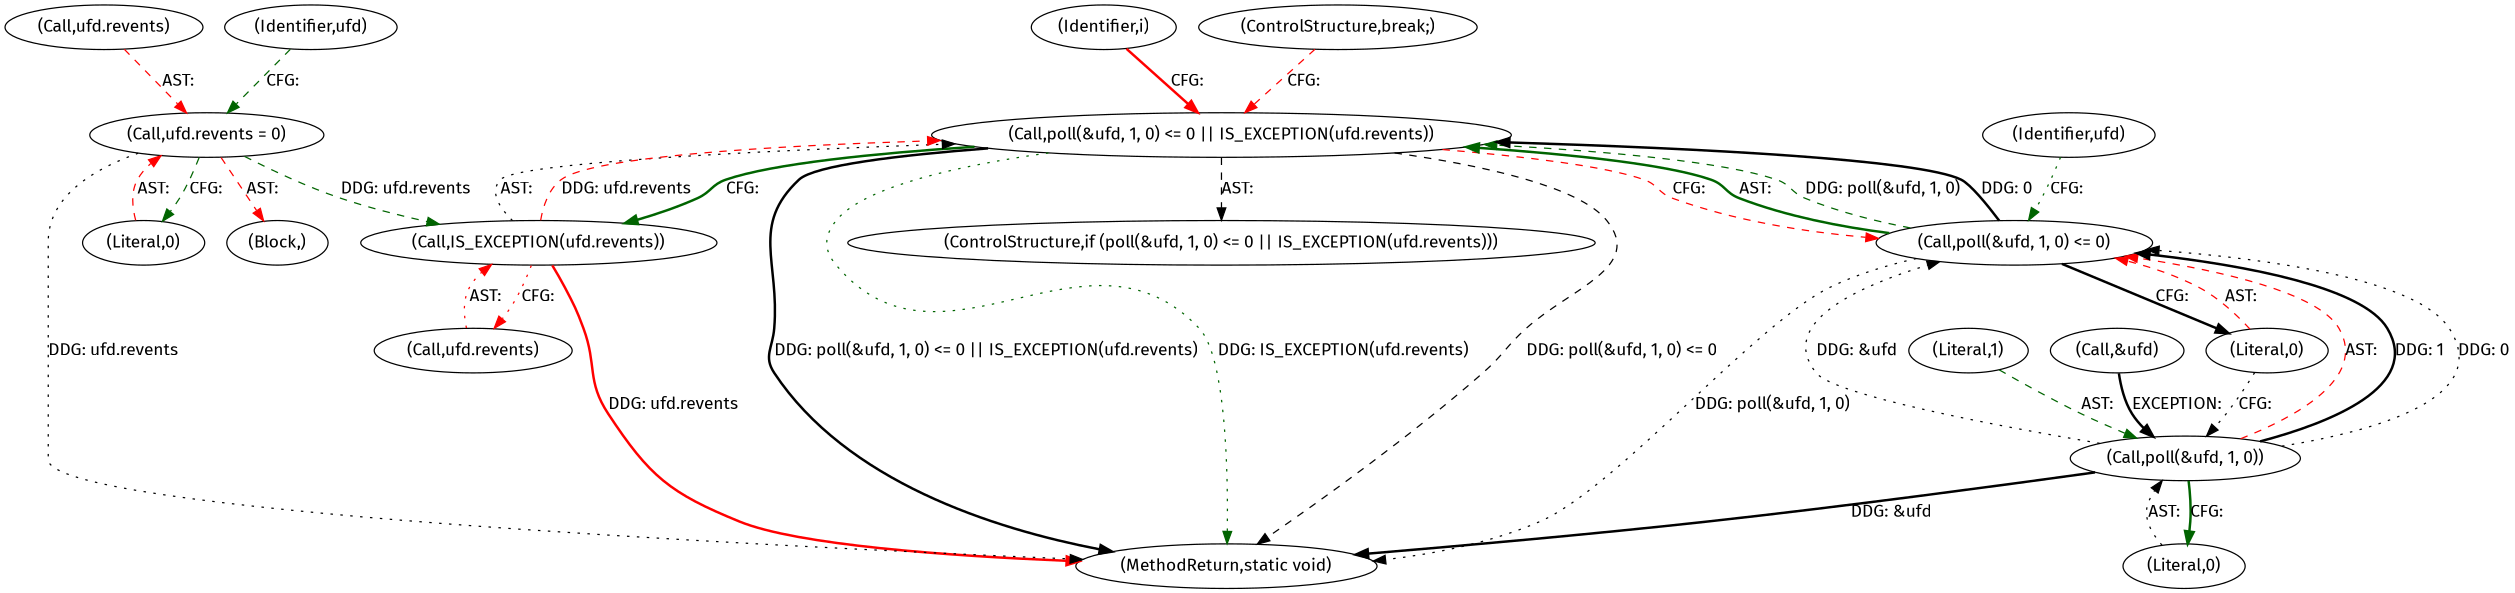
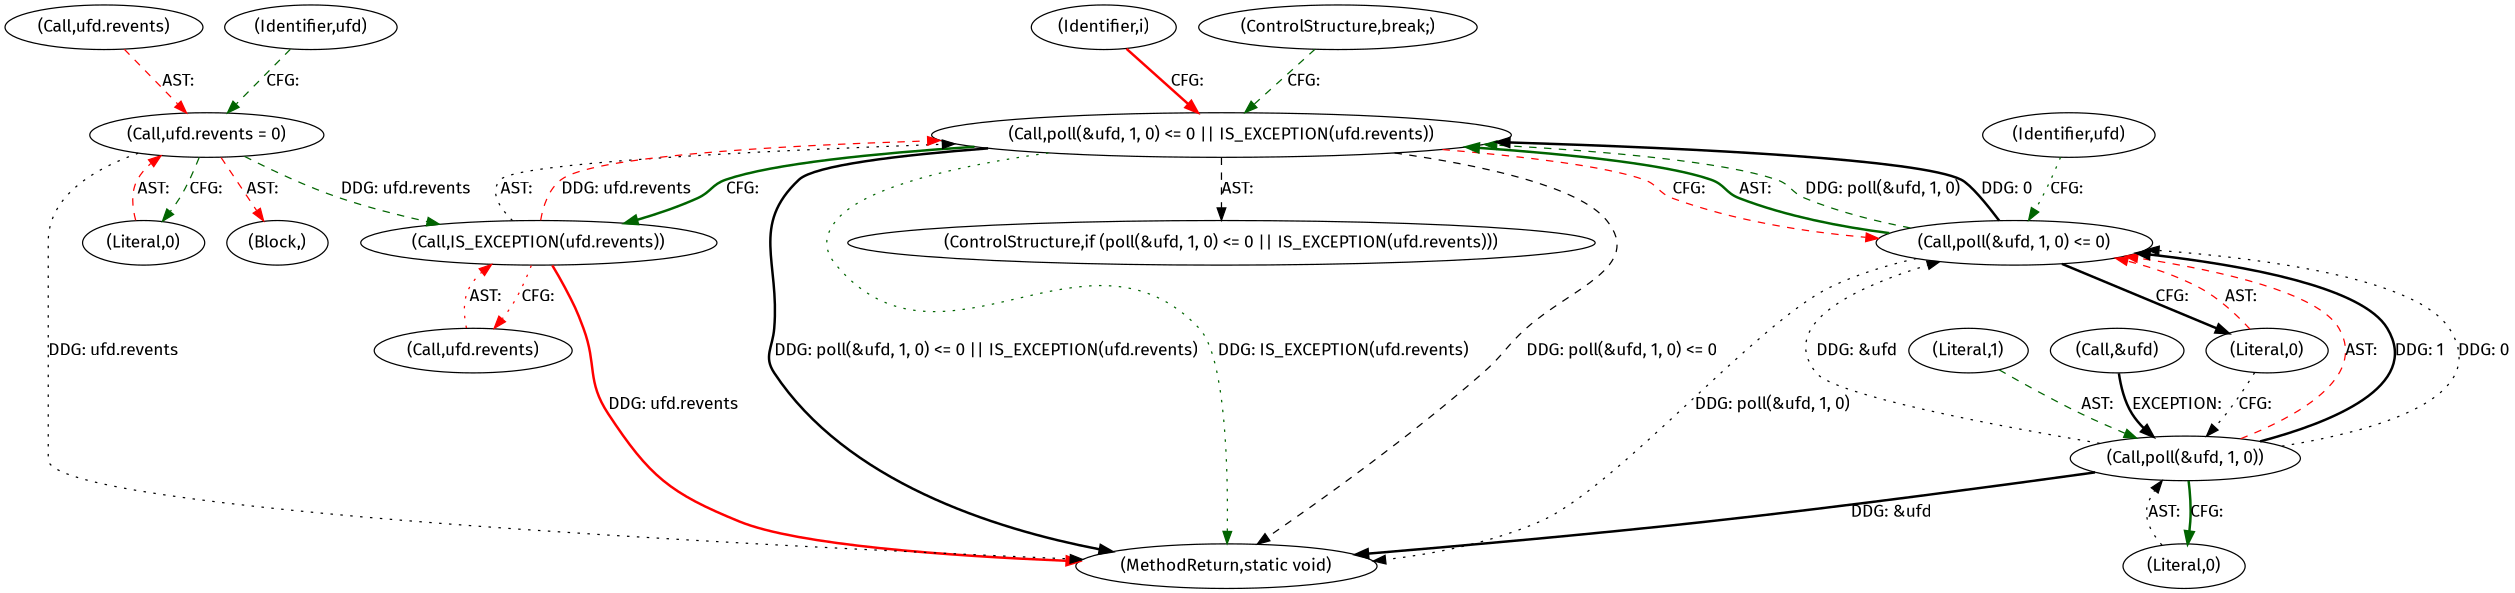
(1285, 77) -> (1285, 77)
